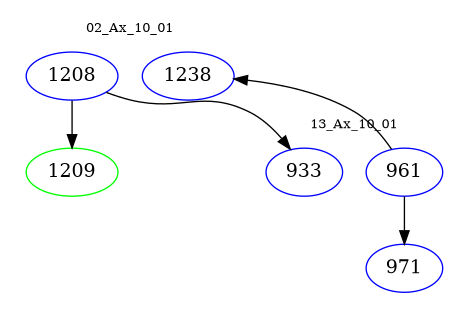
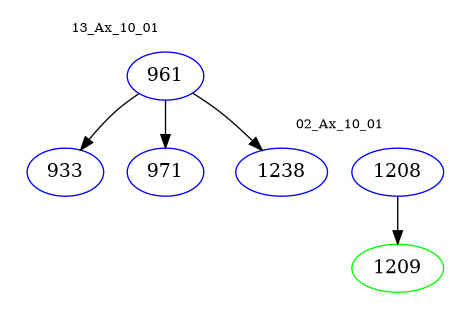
(199, 102) -> (112, 115)
